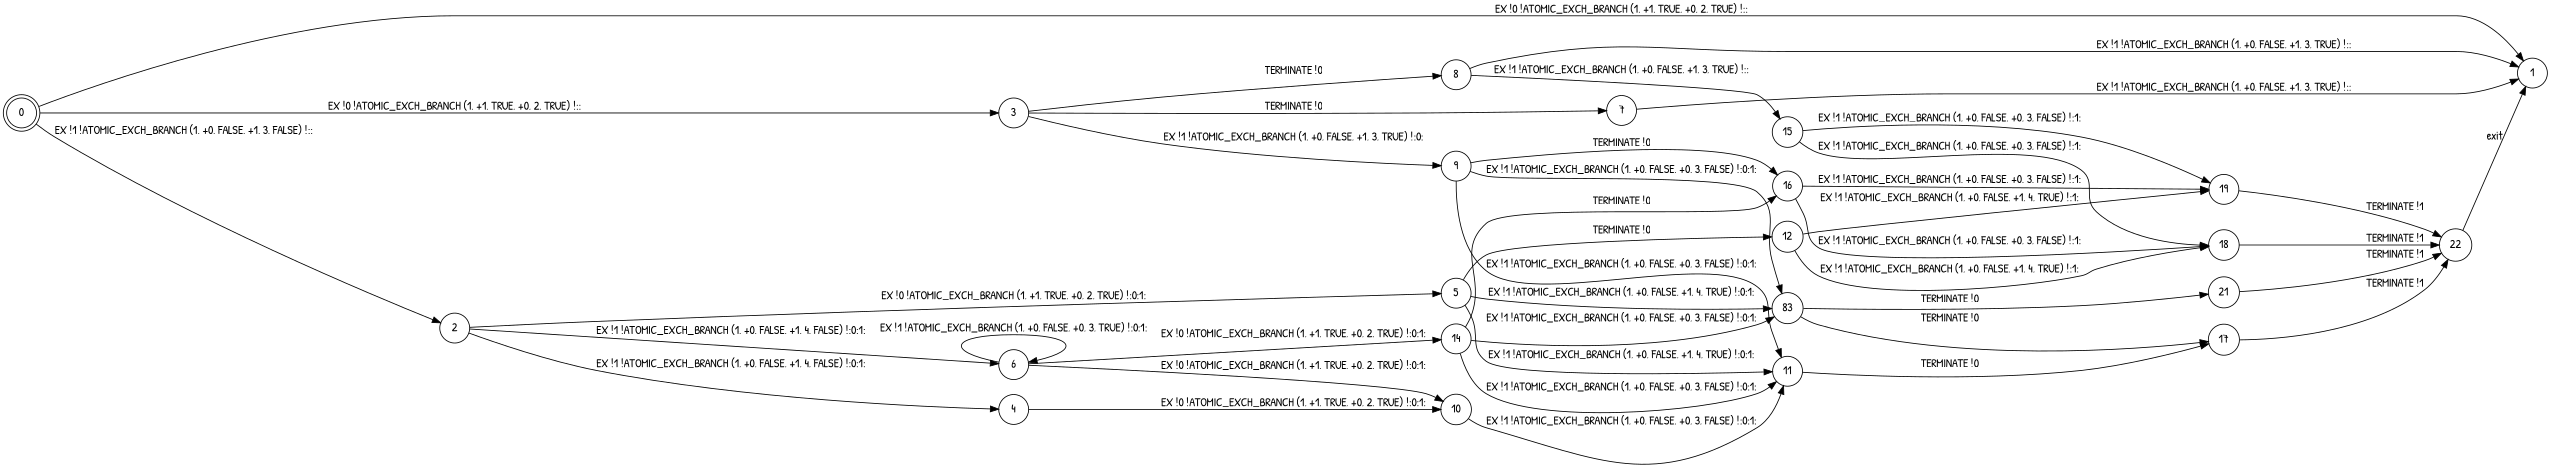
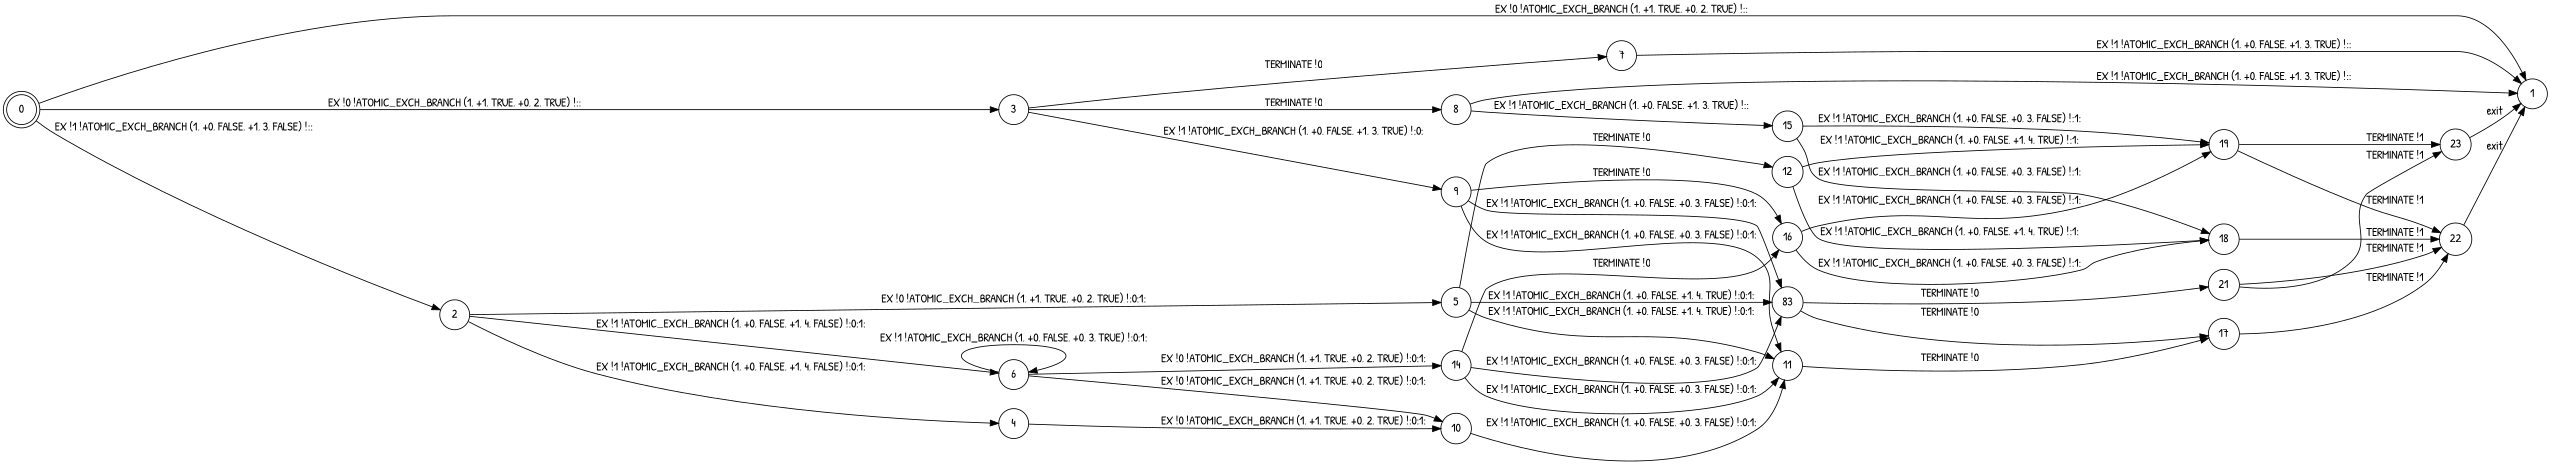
none -> (2456, 145)
